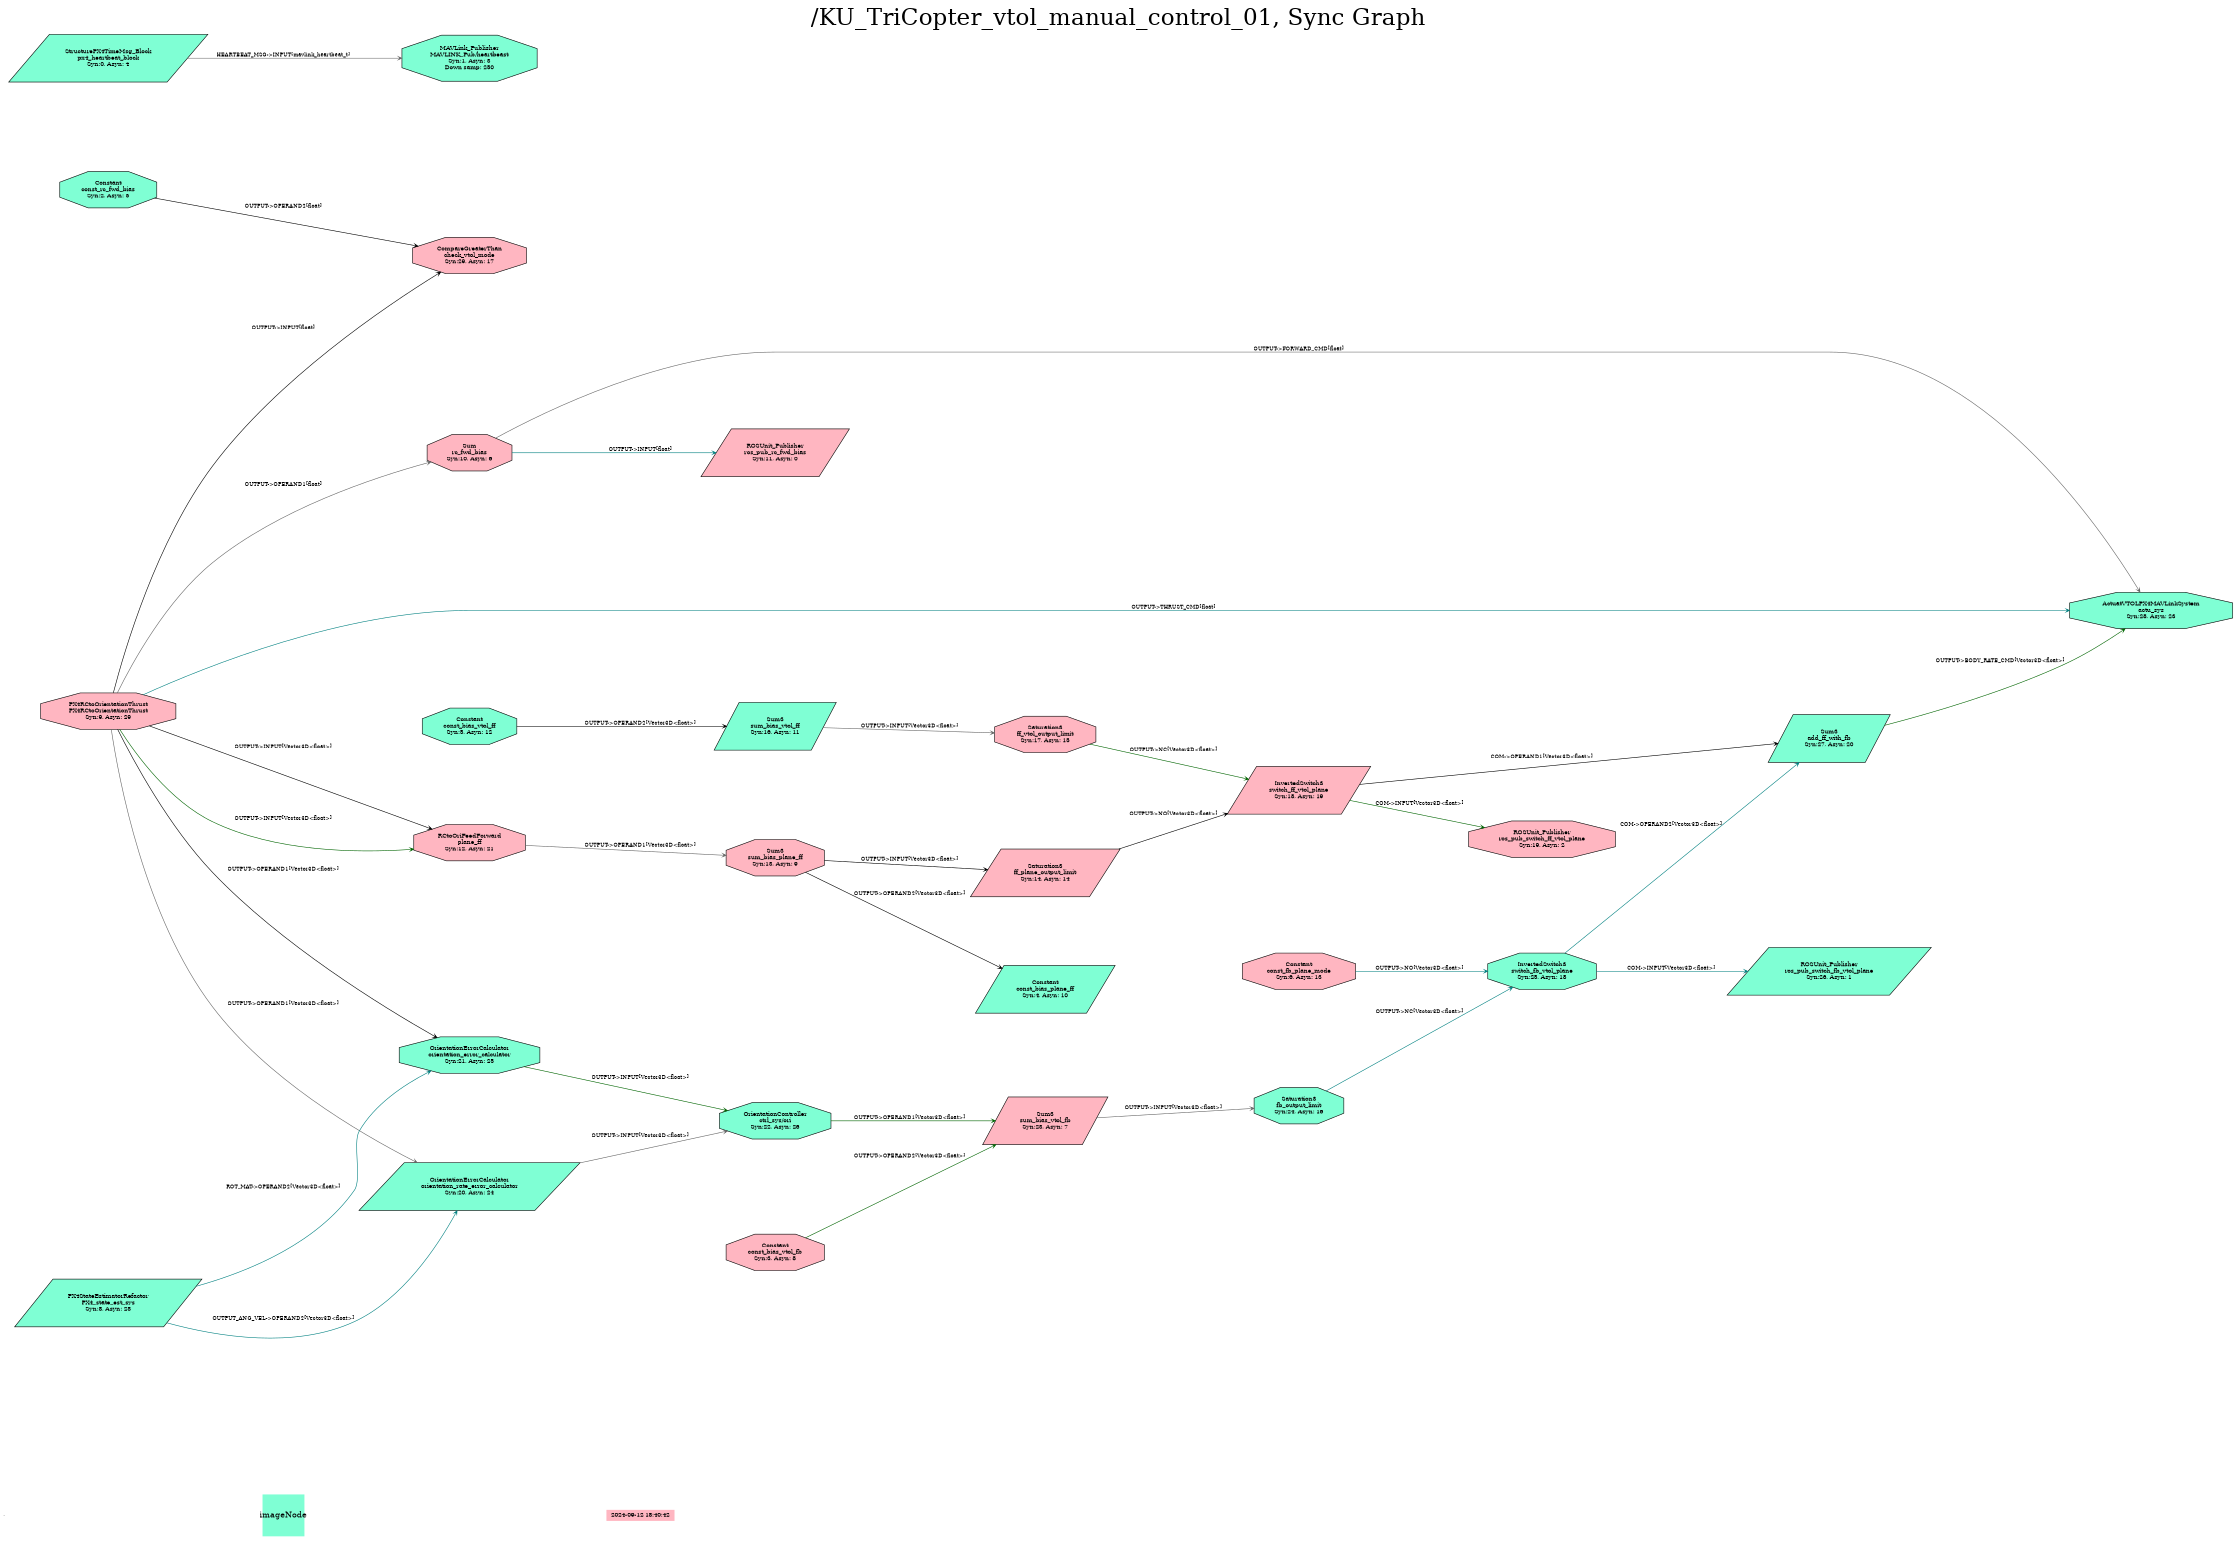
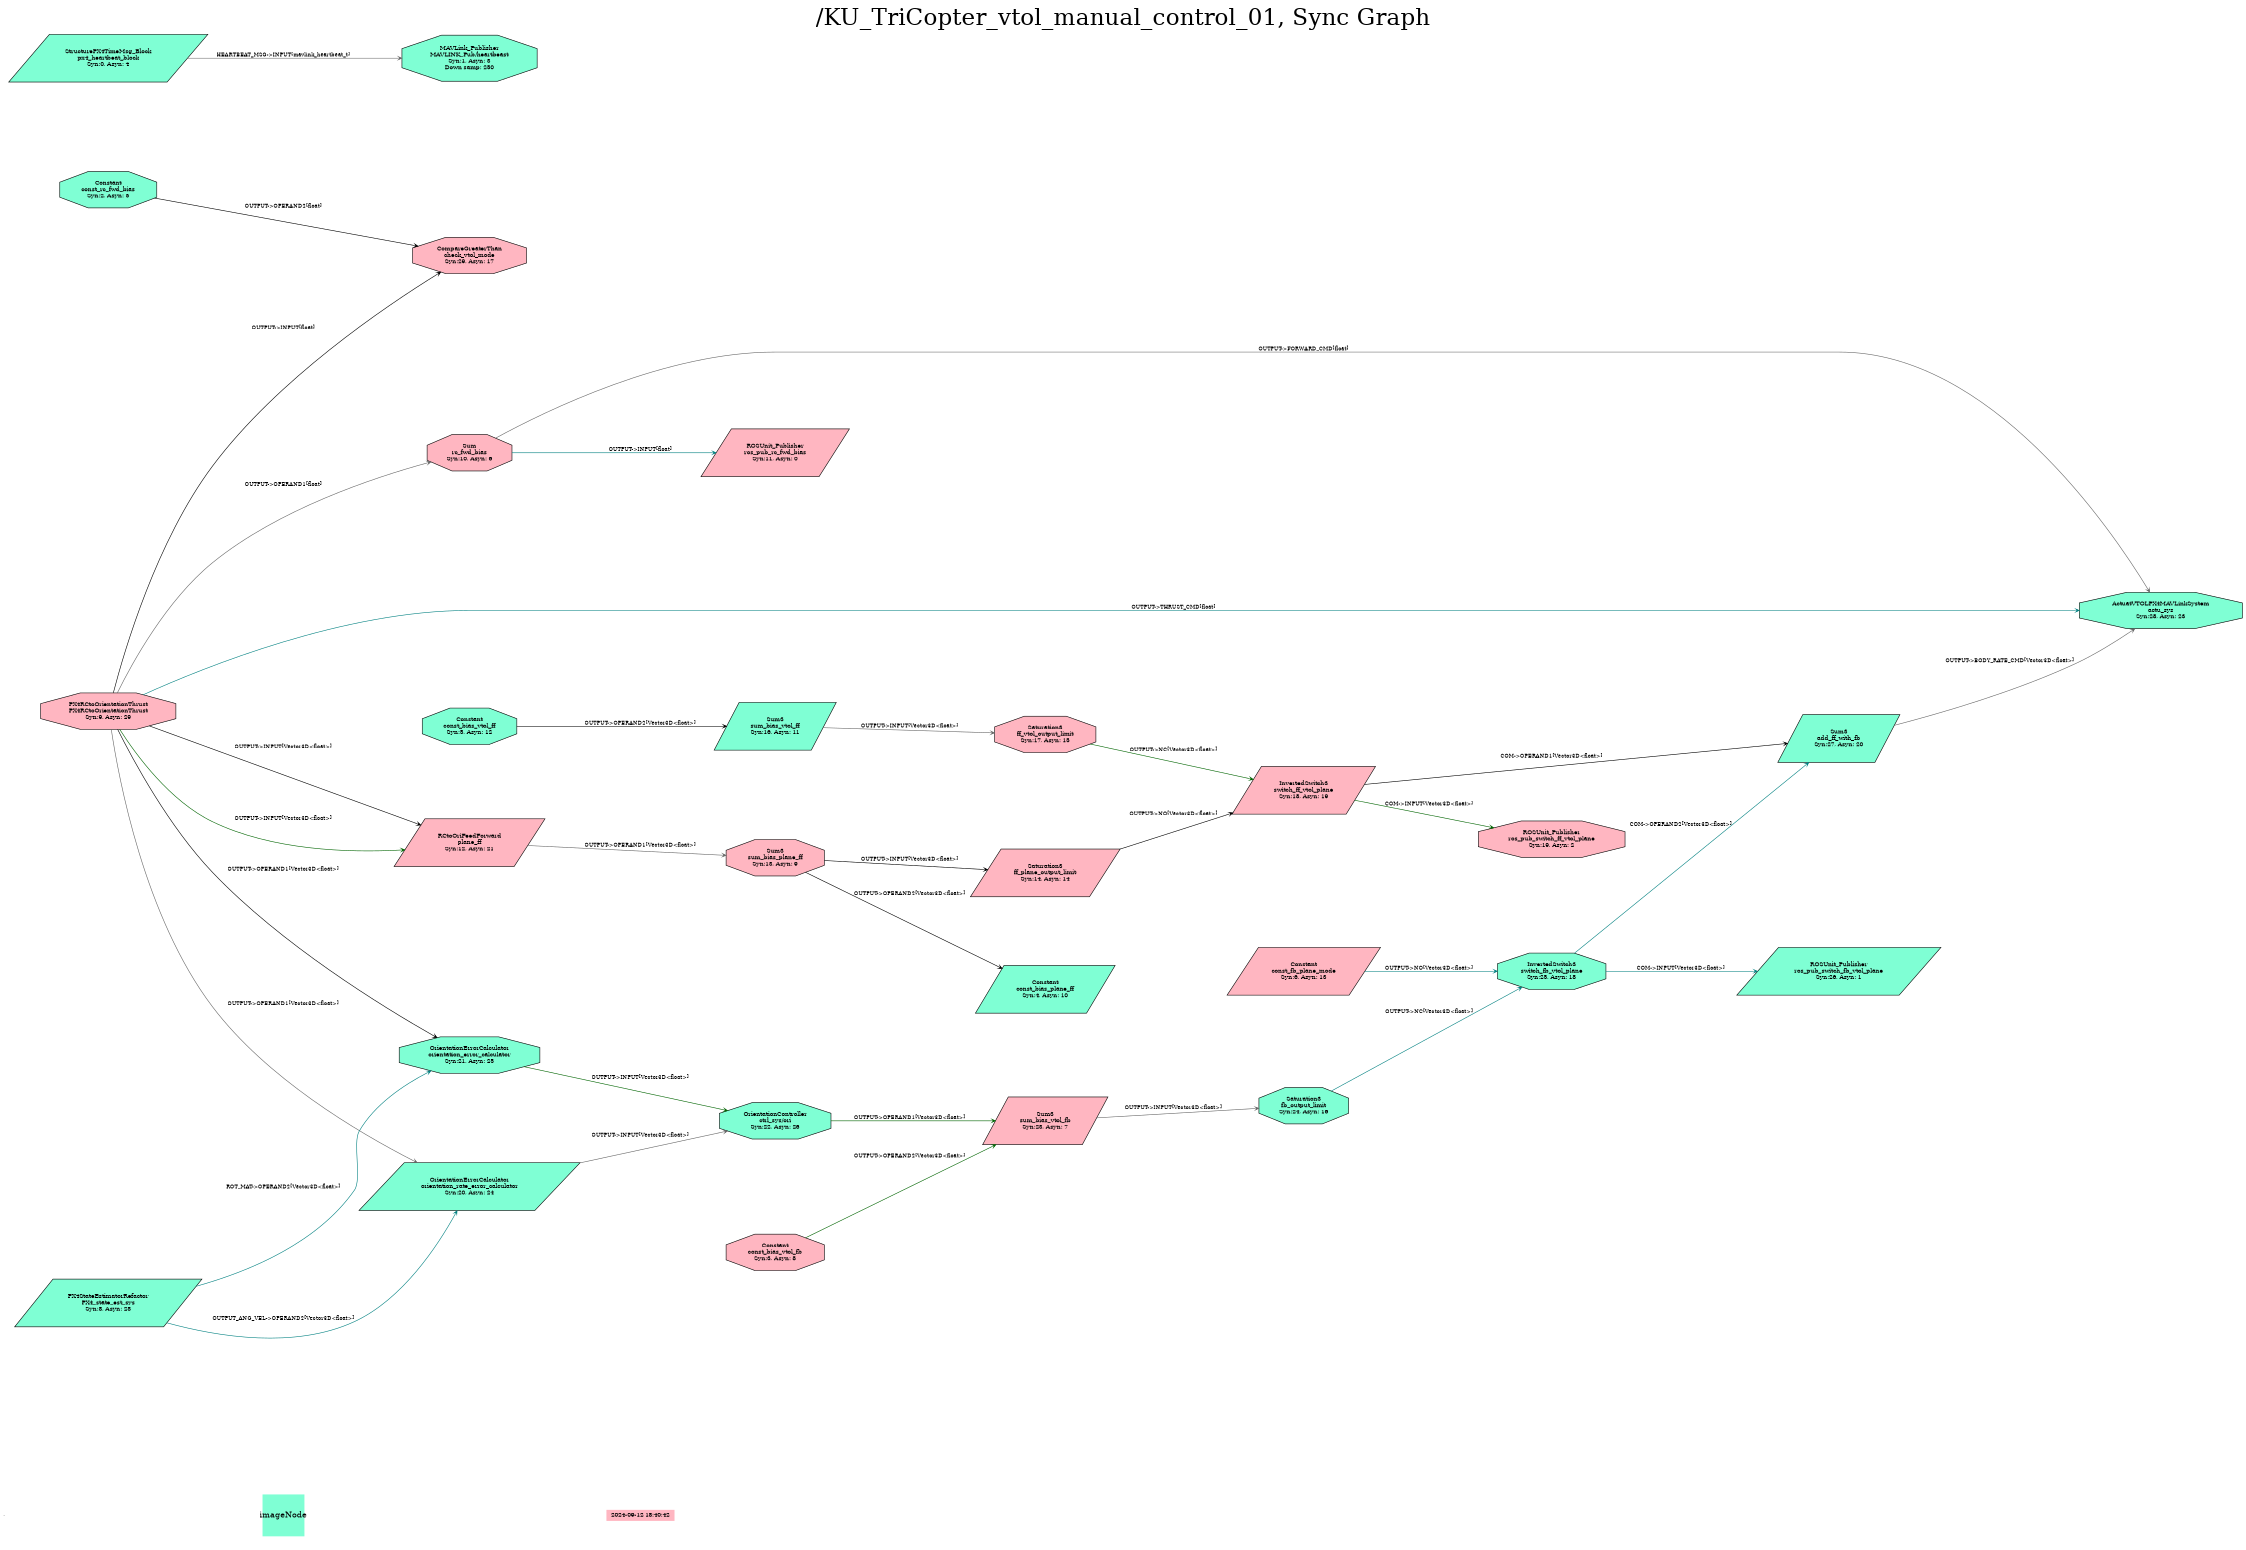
(2007, 687) -> (2017, 687)
(470, 843) -> (470, 843)
(1299, 971) -> (1304, 971)
